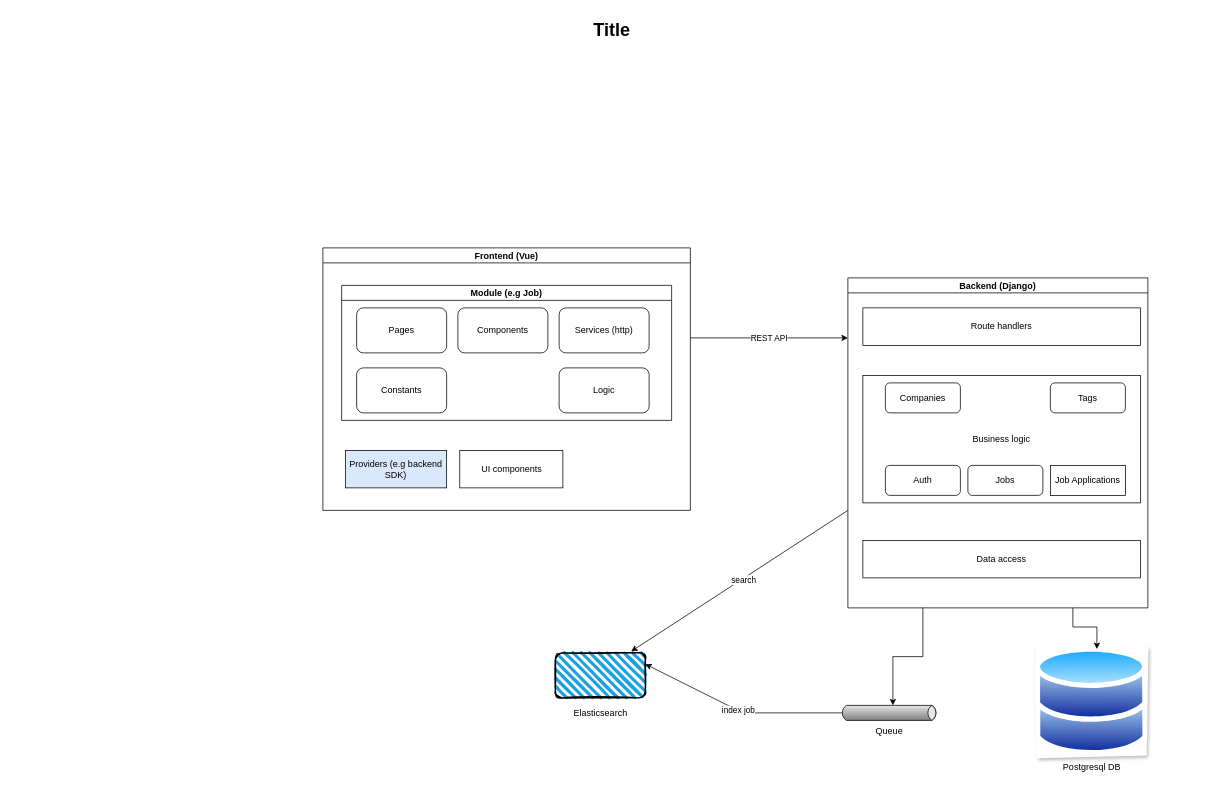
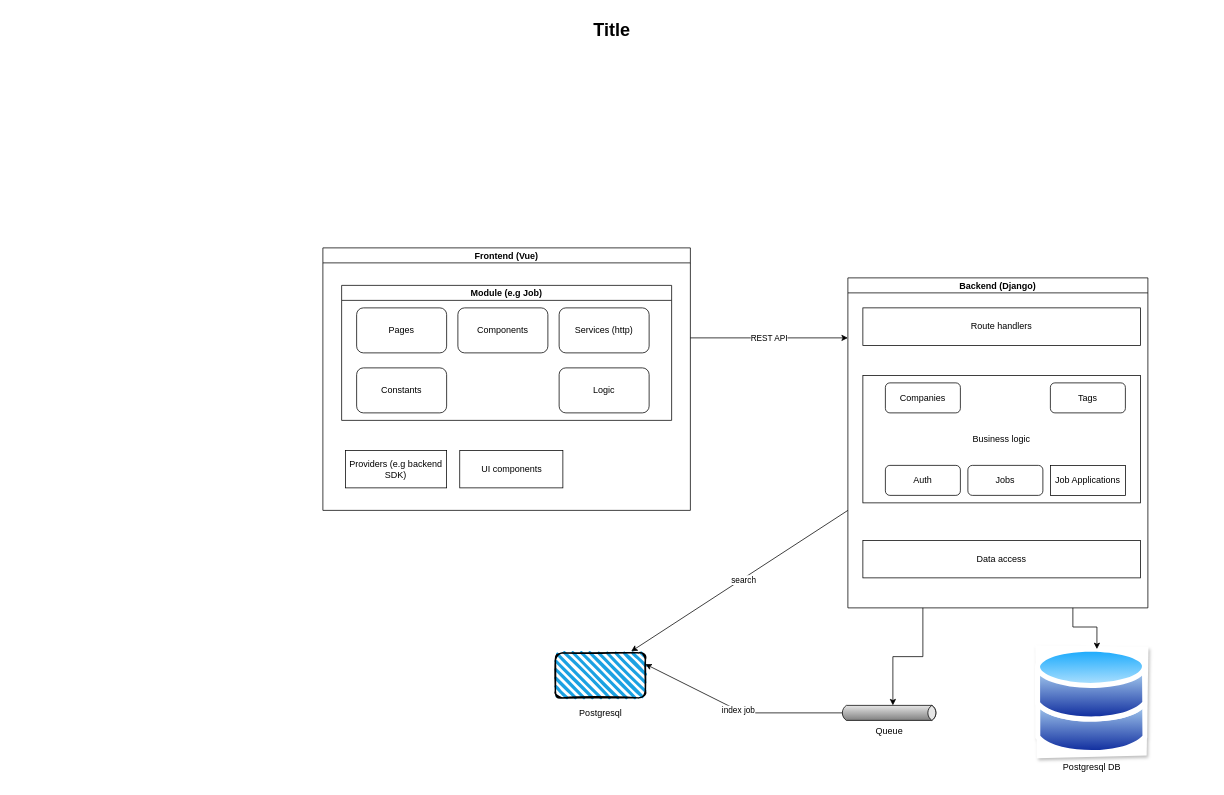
(396, 469) -> (396, 469)
(601, 713) -> (601, 713)
